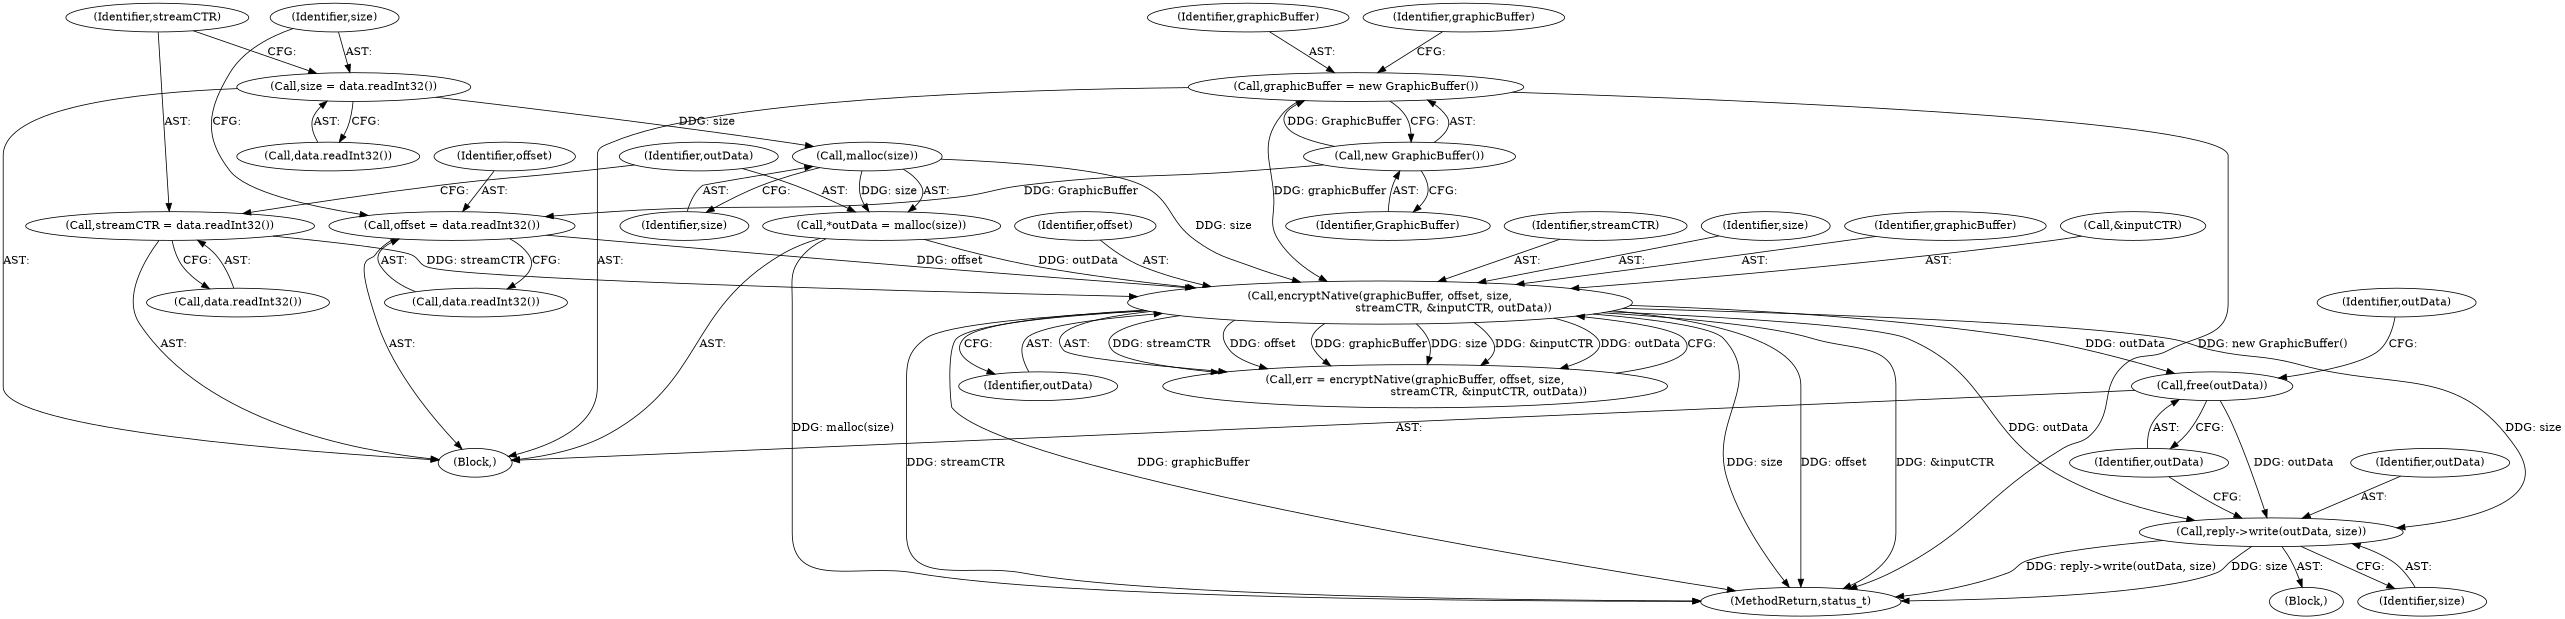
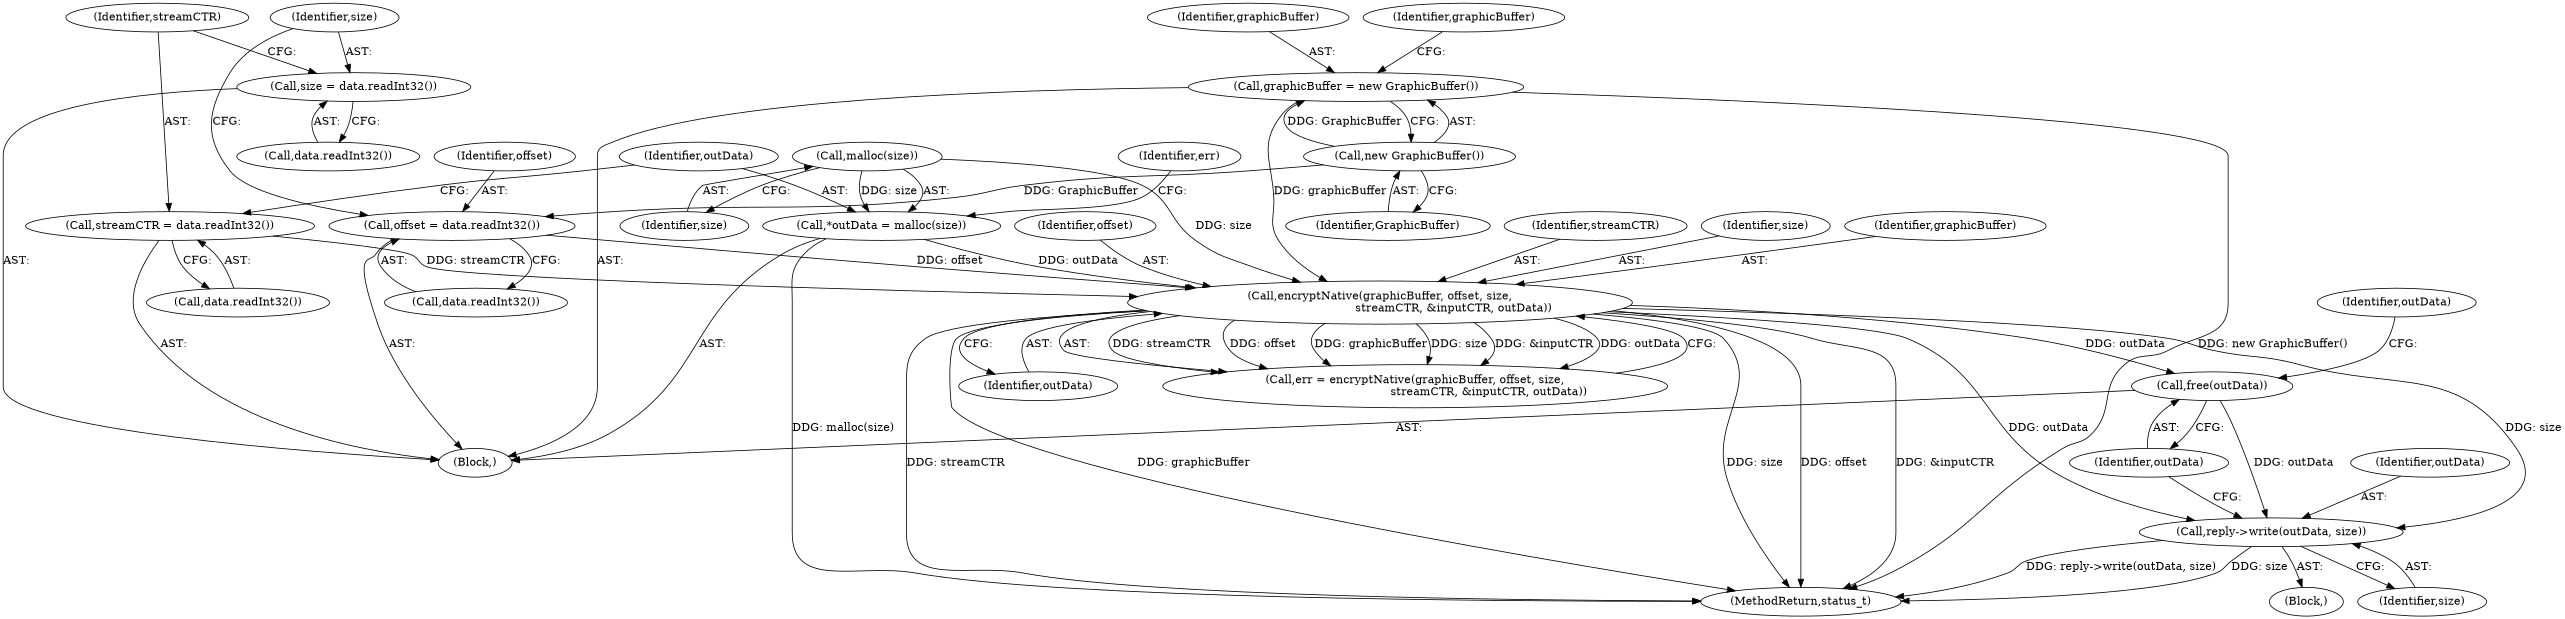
(621, 120) -> none
none -> (1180, 157)
(2133, 226) -> none
